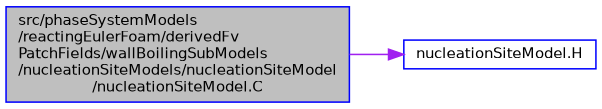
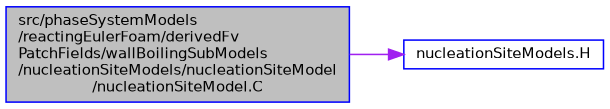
(500, 54) -> (504, 54)
